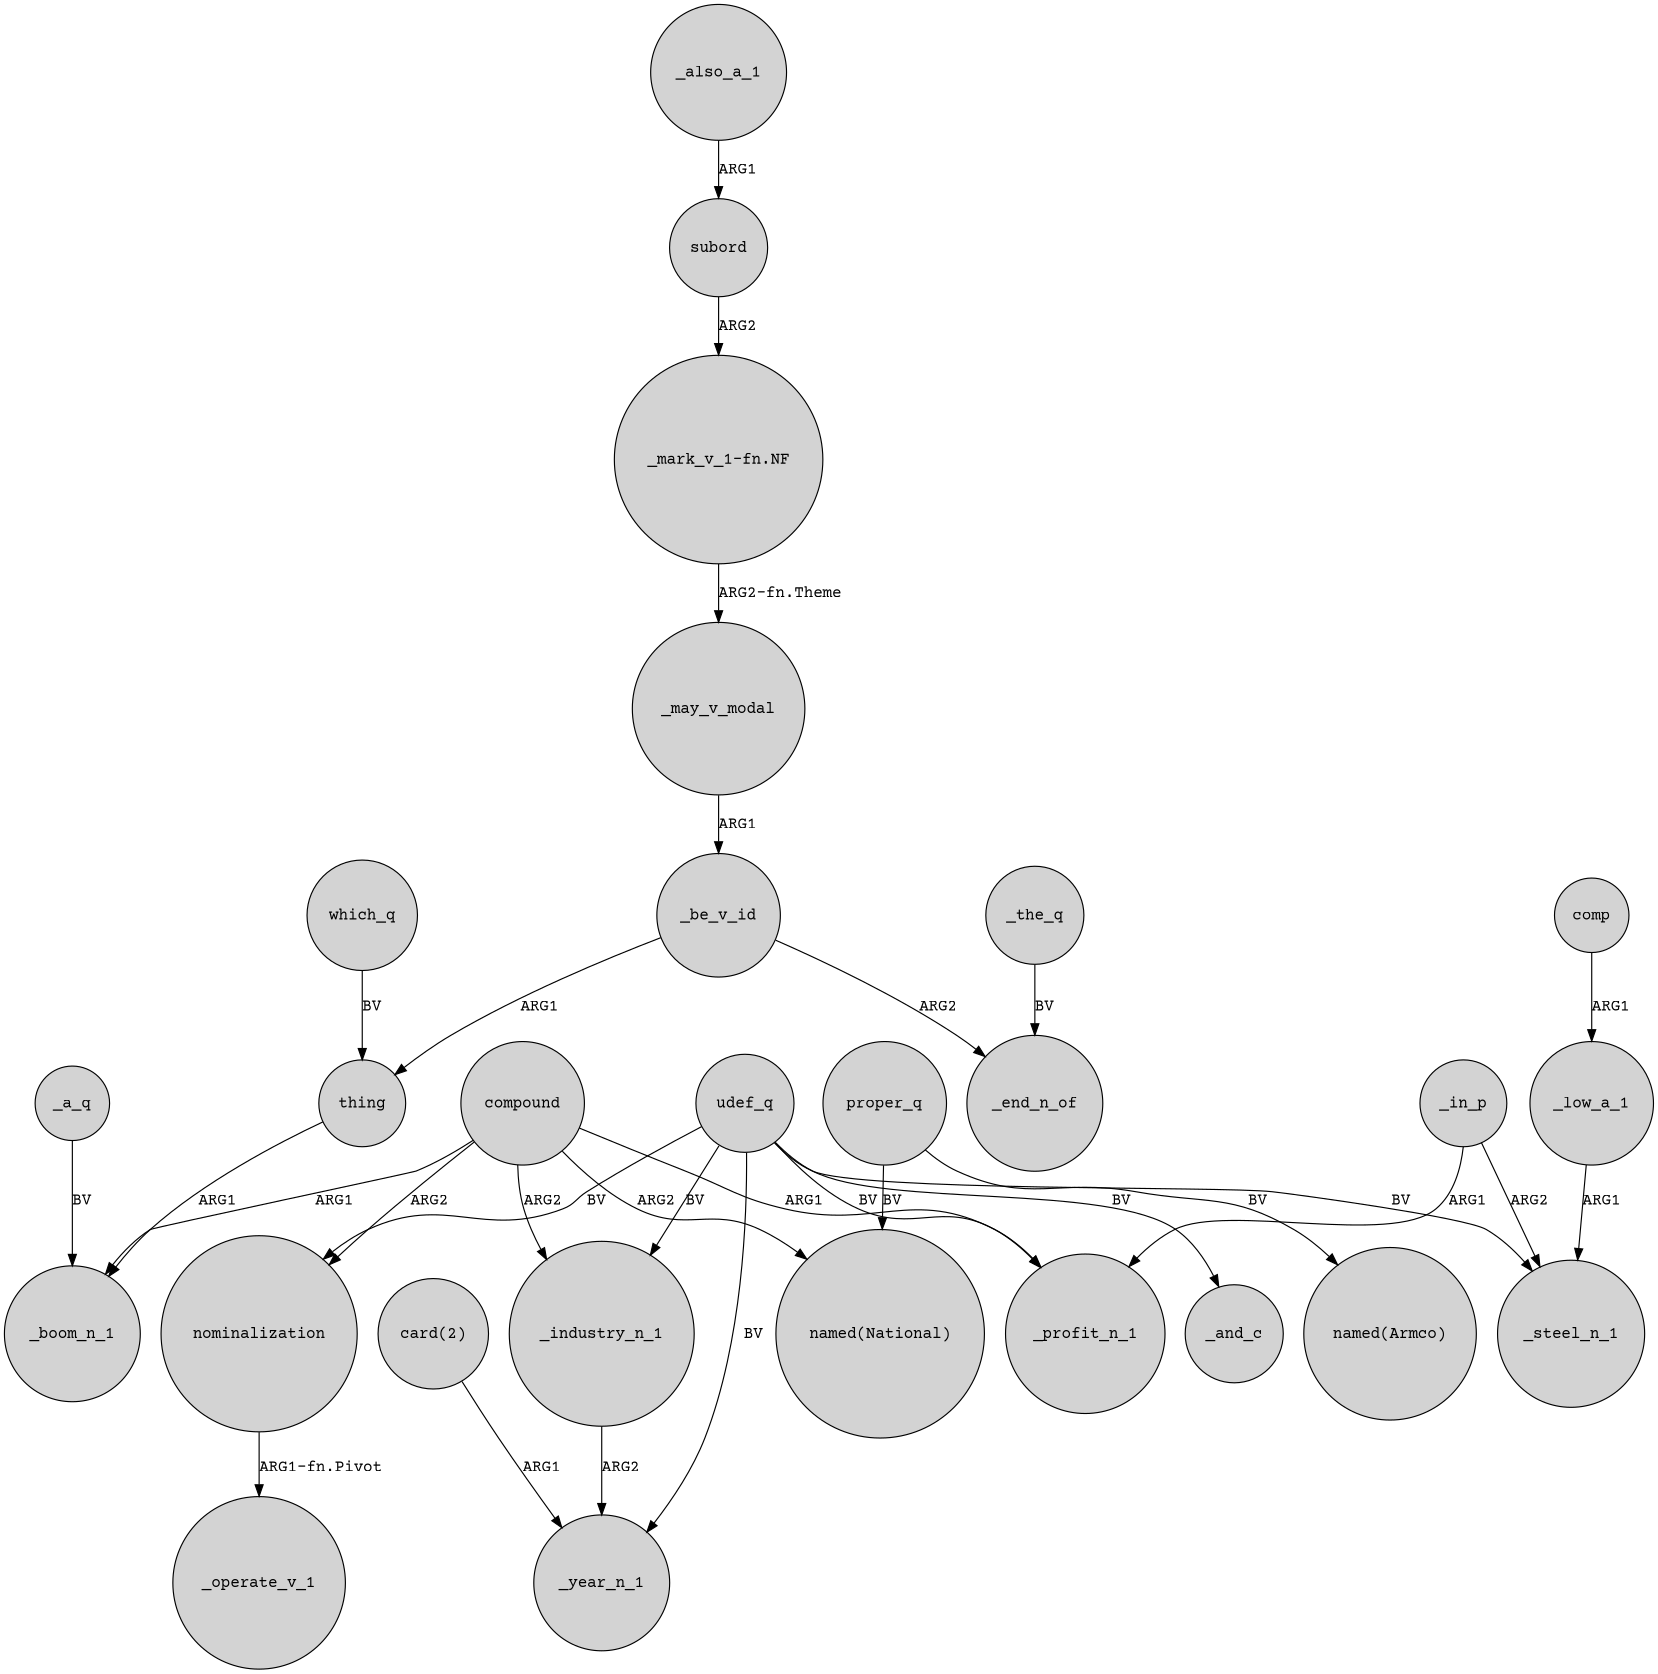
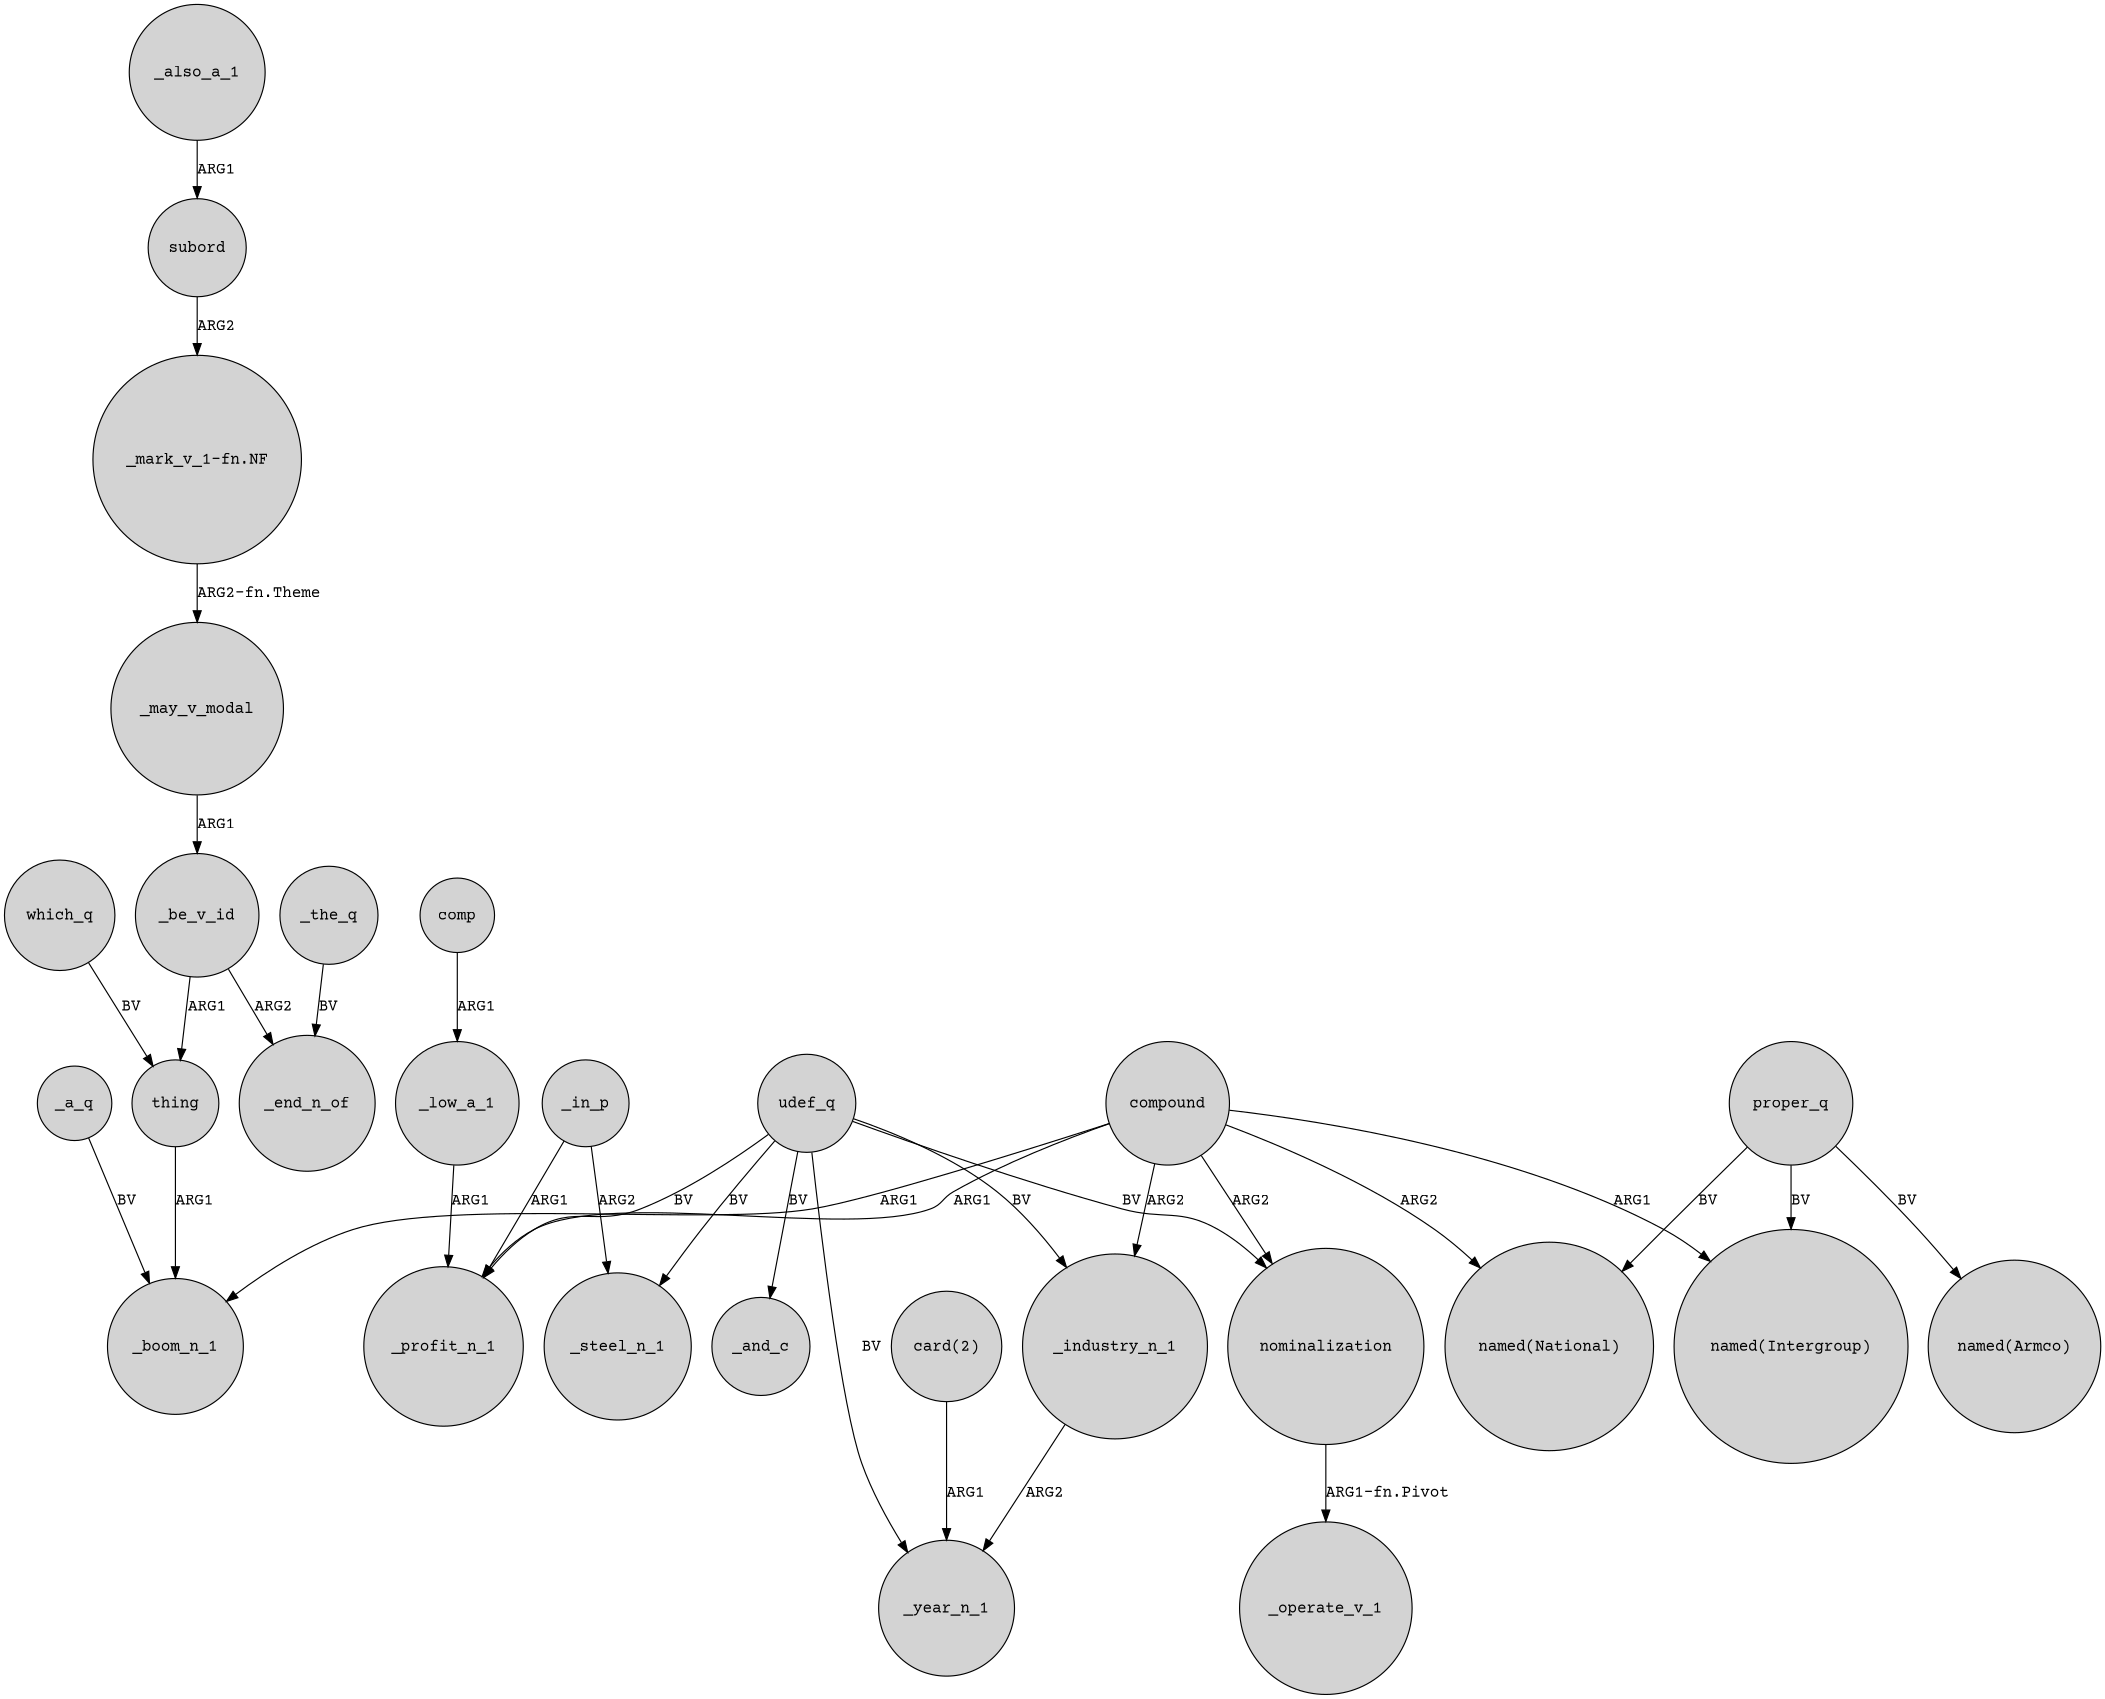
(1583, 1207) -> (451, 1208)
none -> (1791, 1346)
